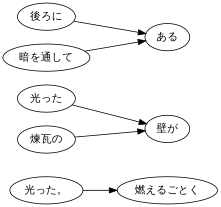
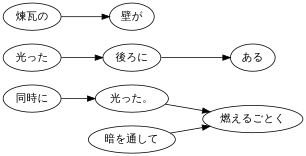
(112, 47) -> (186, 130)
none -> (32, 99)
(106, 113) -> (78, 58)
